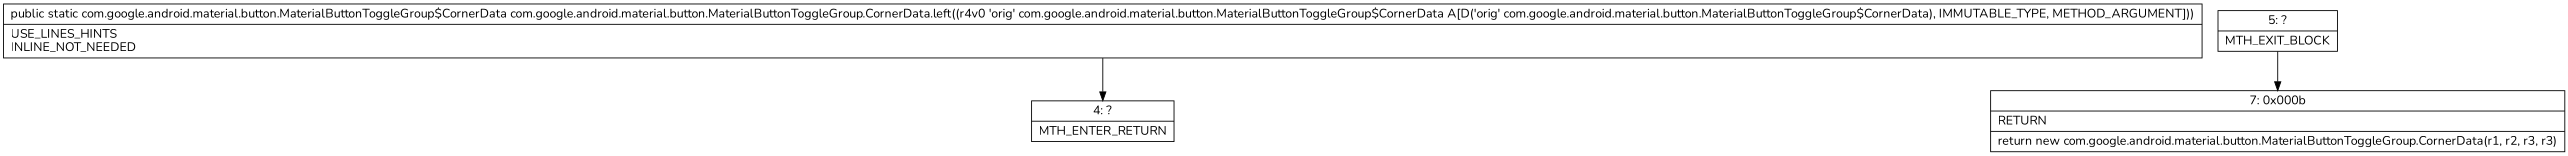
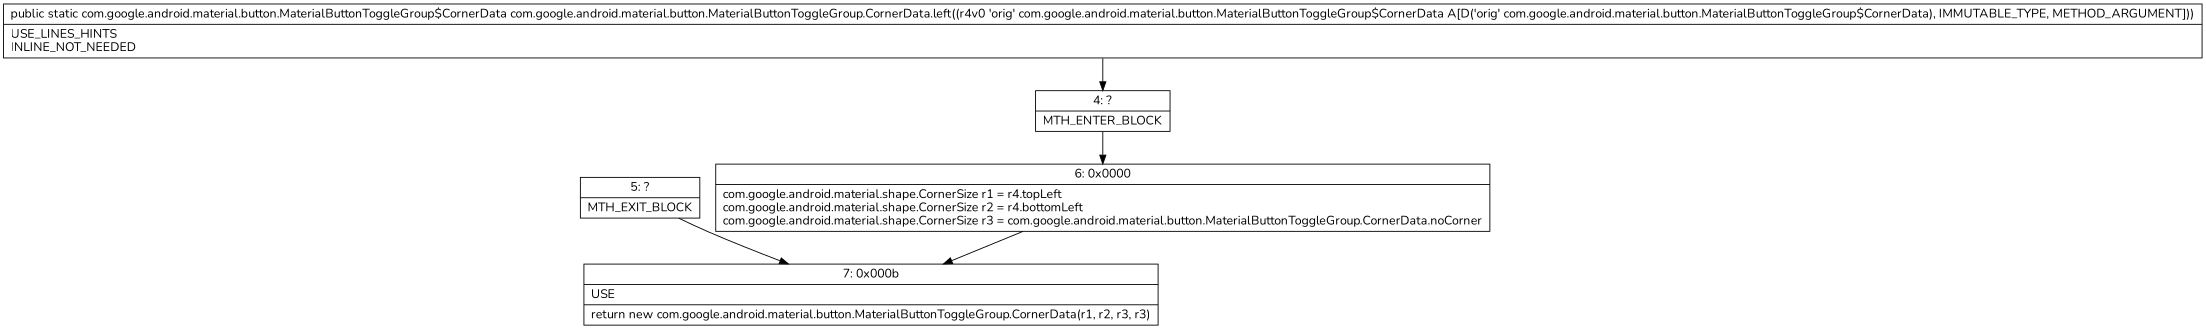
(2022, 121) -> (603, 294)
(1103, 131) -> (1103, 121)
none -> (1103, 198)
